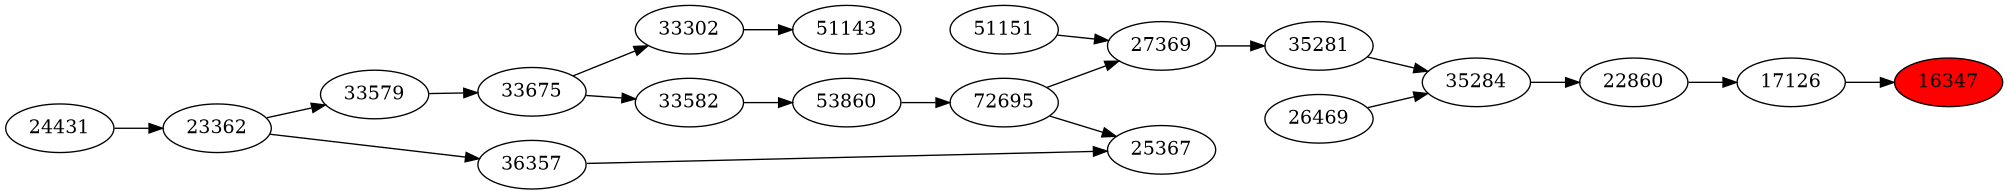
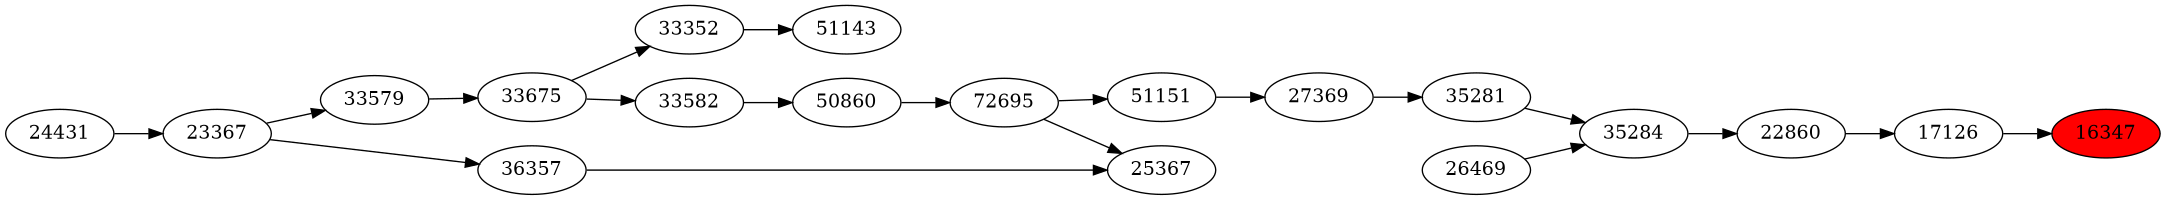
(689, 30) -> (689, 30)
(1076, 77) -> (1076, 100)
(847, 103) -> (847, 103)
(217, 128) -> (217, 134)
